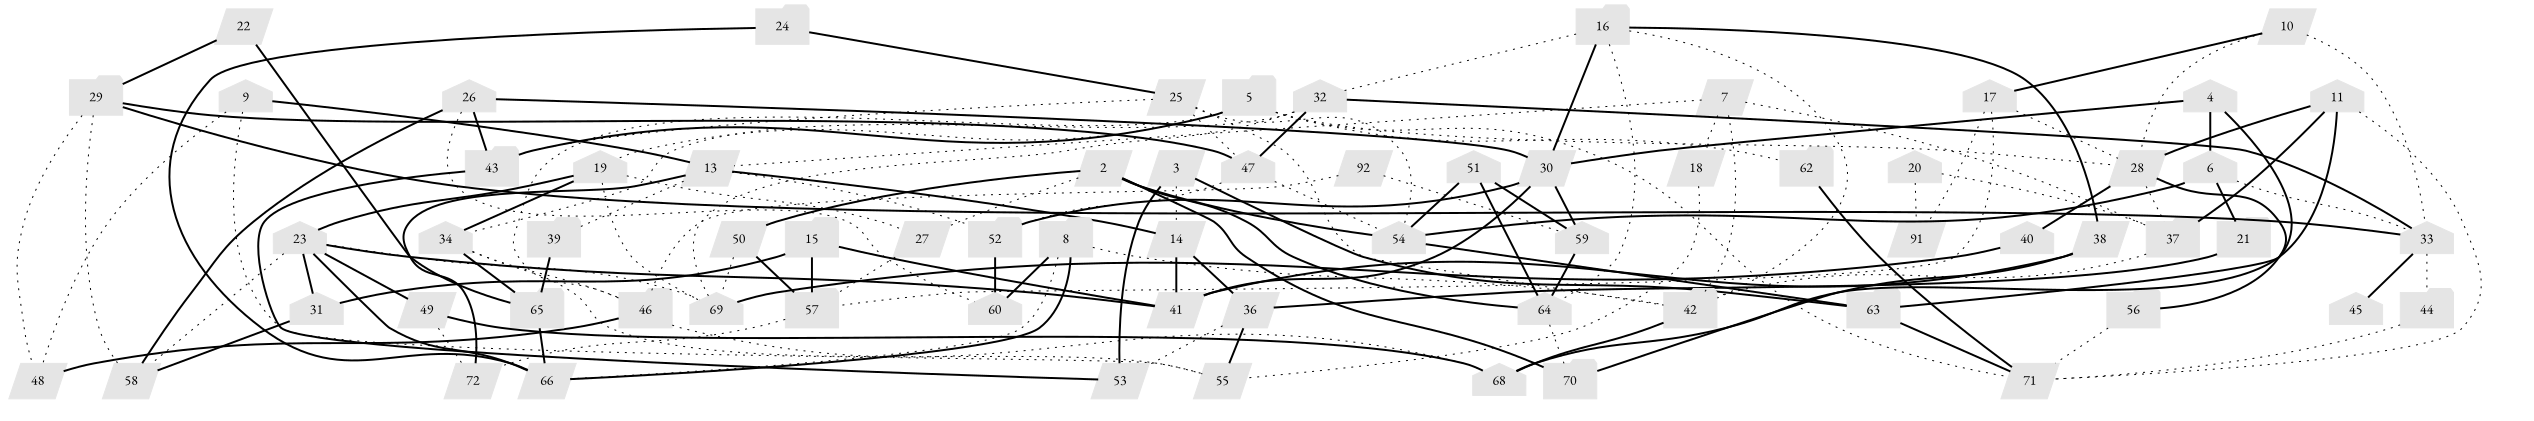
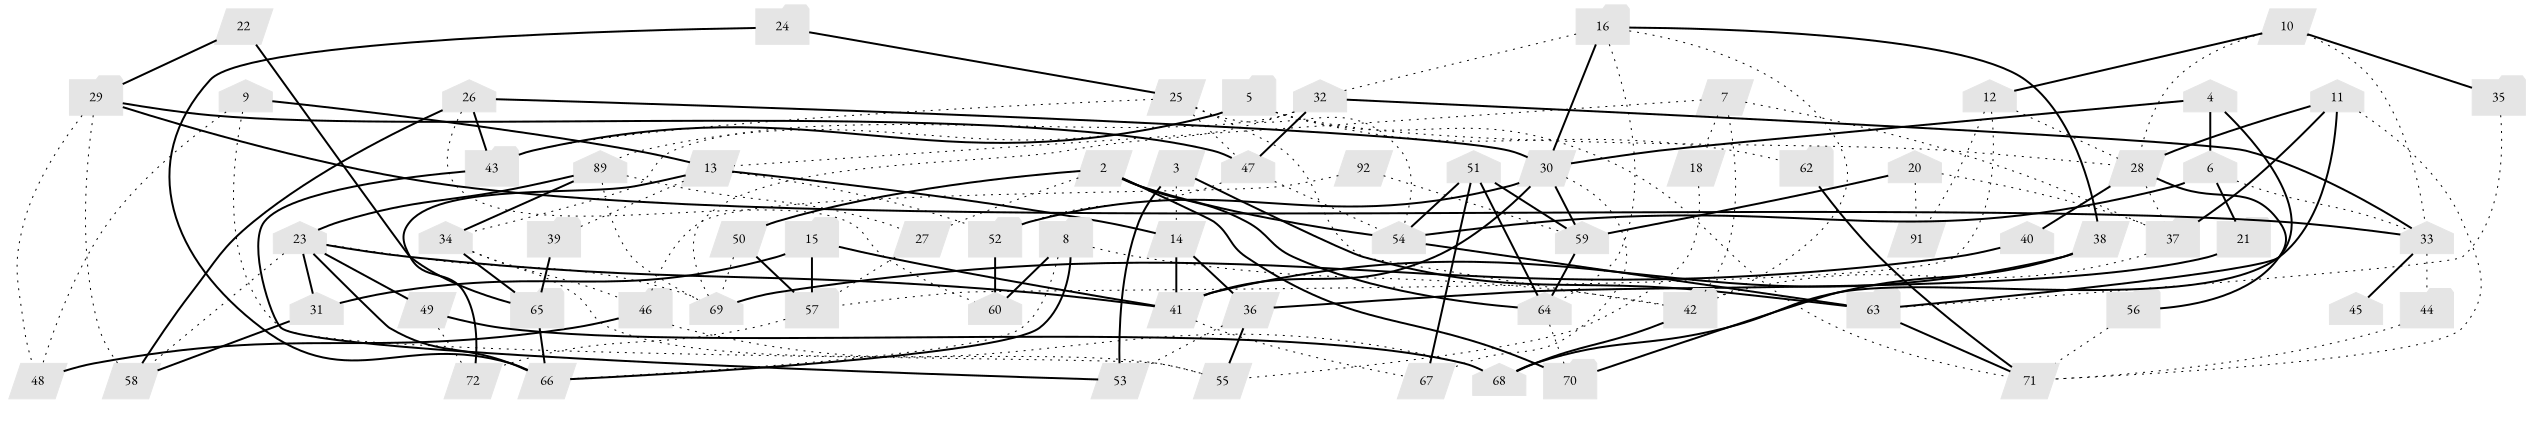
(1990, 97) -> (1990, 97)
none -> (2499, 97)
(555, 157) -> none
(600, 168) -> (600, 168)
none -> (1748, 206)
none -> (1426, 381)
